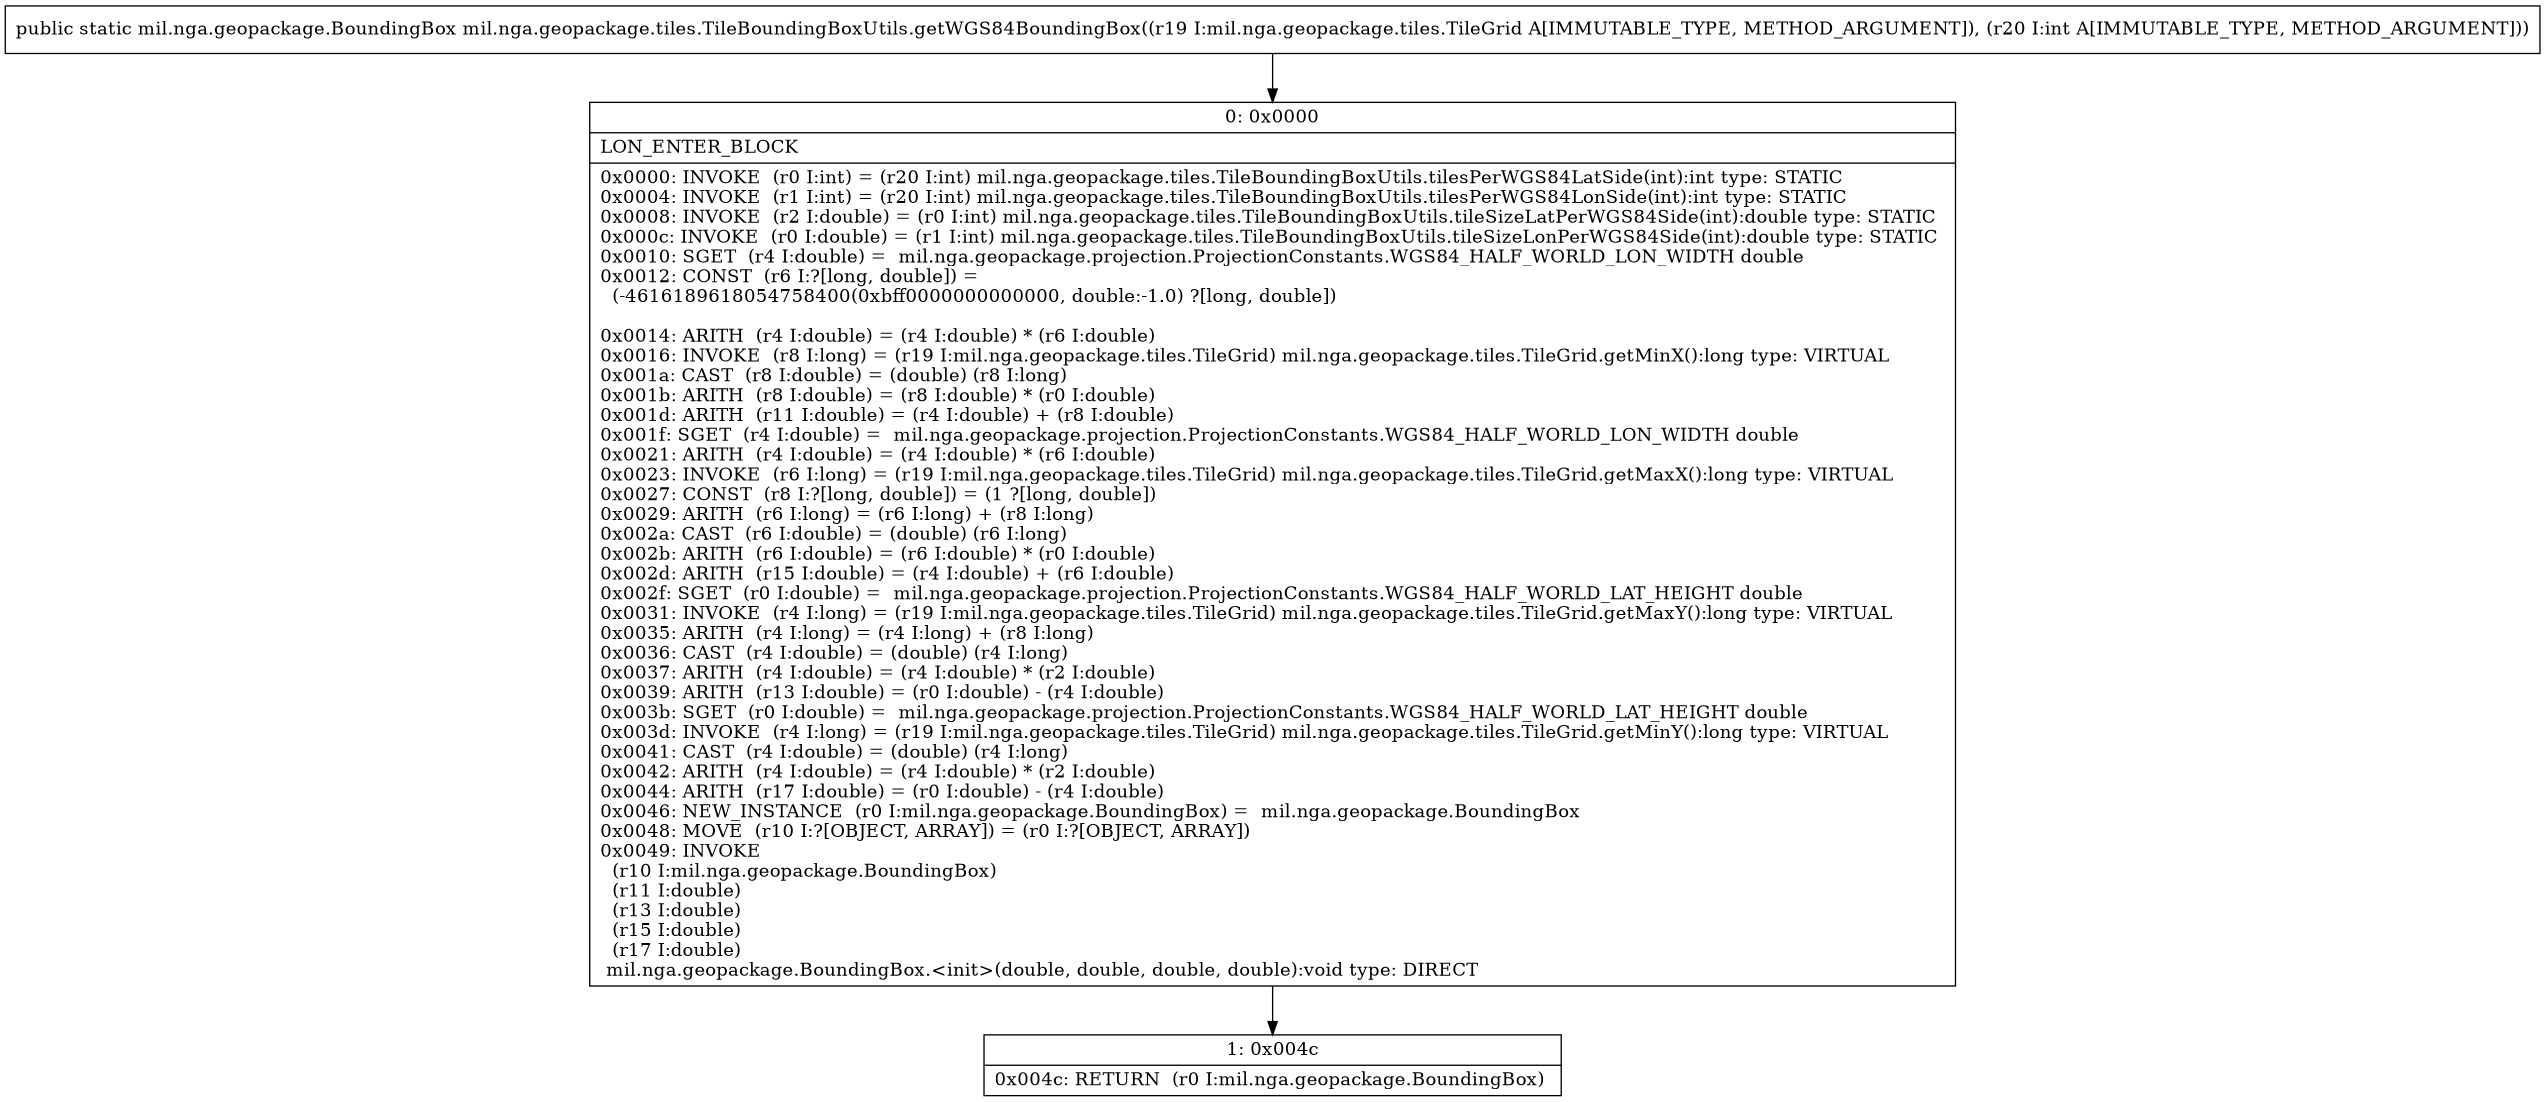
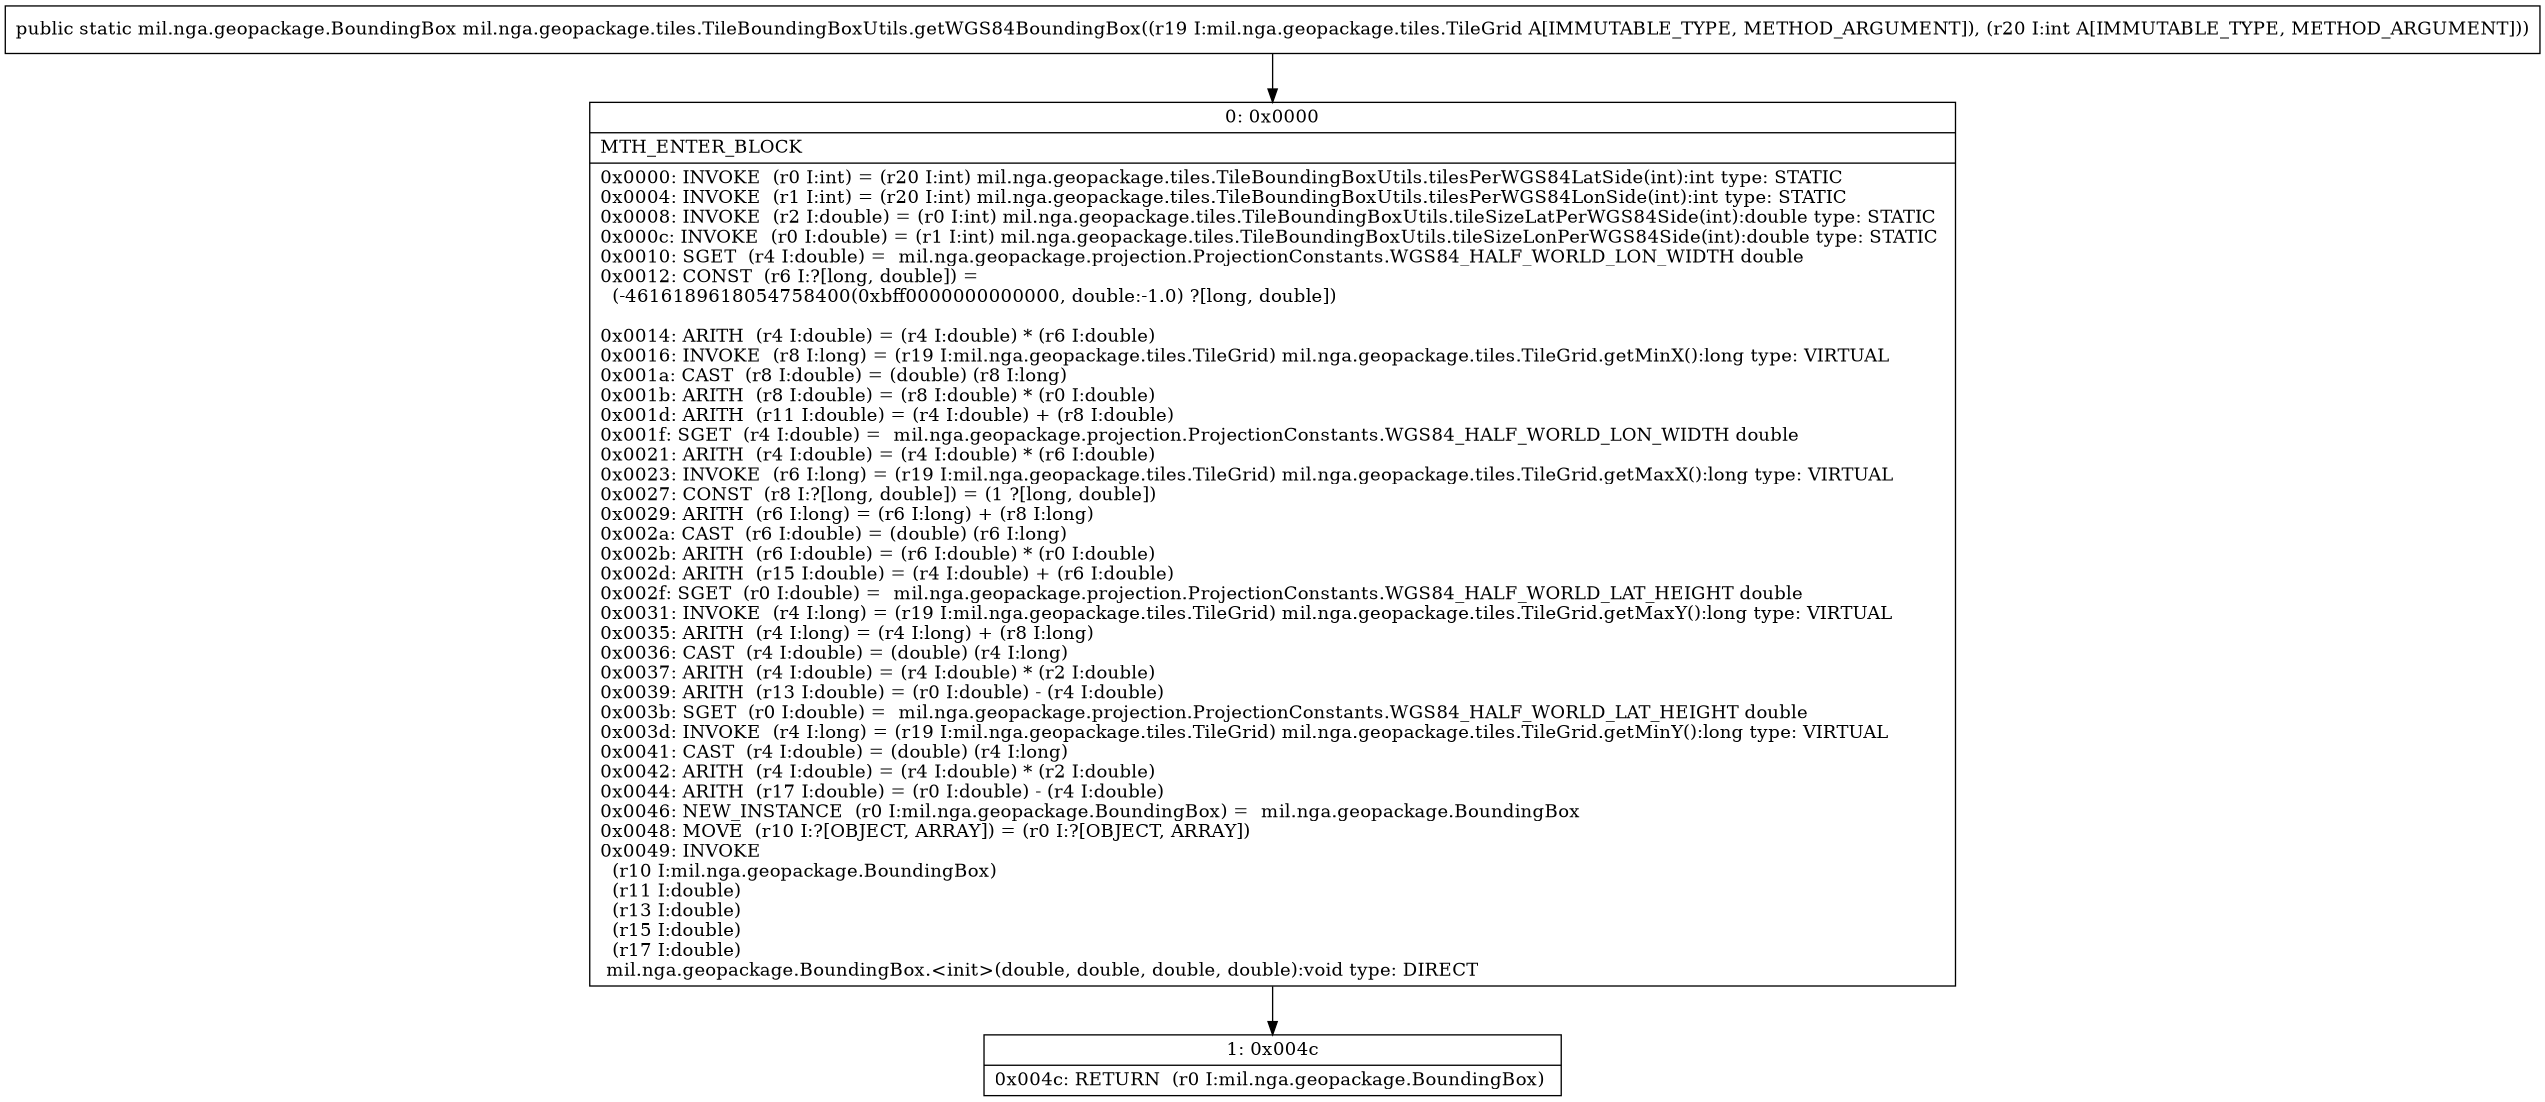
(700, 147) -> (702, 147)
